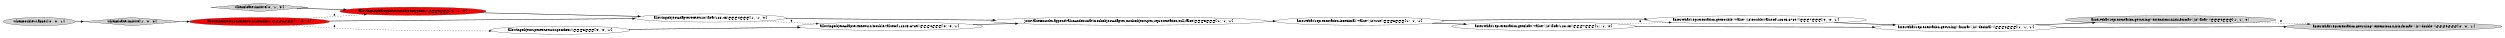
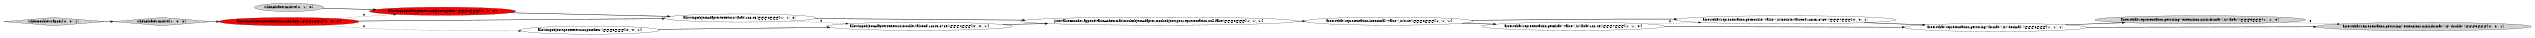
(259, 7) -> (289, 7)
(39, 22) -> (54, 22)
